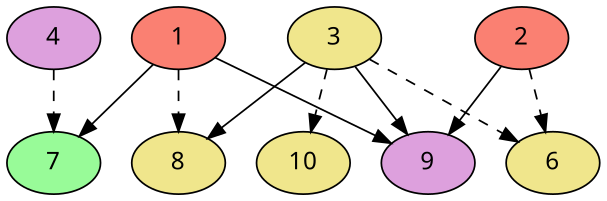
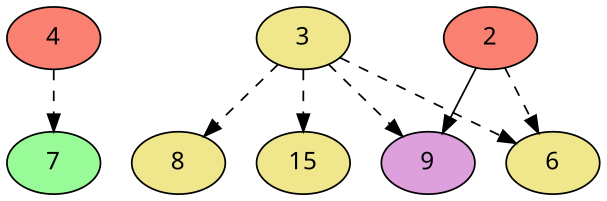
(54, 38) -> (54, 38)
(179, 38) -> none
(376, 94) -> (359, 94)
(263, 95) -> (247, 94)
(303, 163) -> (303, 163)
